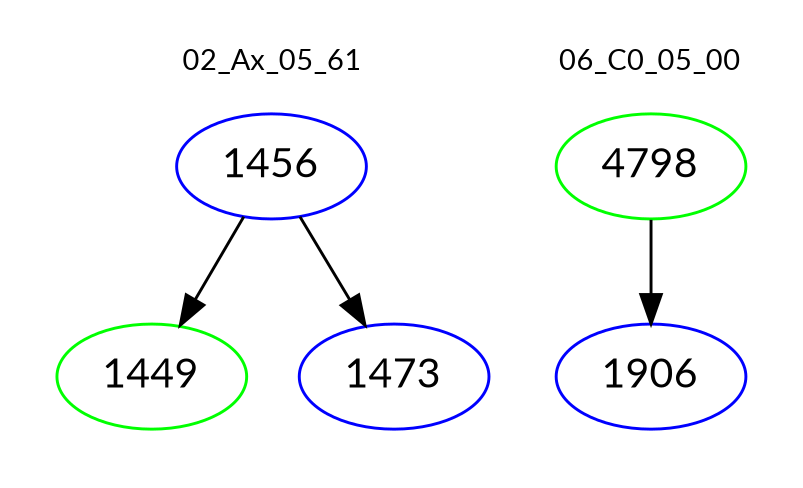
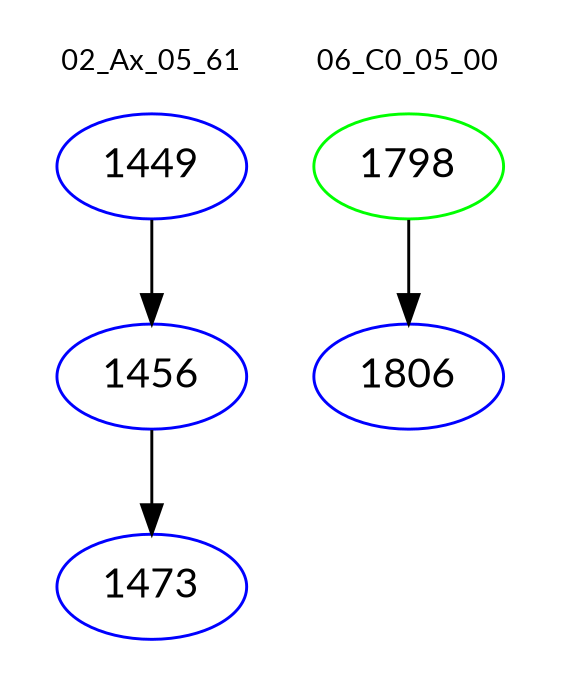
(651, 166) -> (409, 166)
(219, 258) -> (152, 257)
(152, 377) -> (152, 166)
(651, 377) -> (409, 377)
